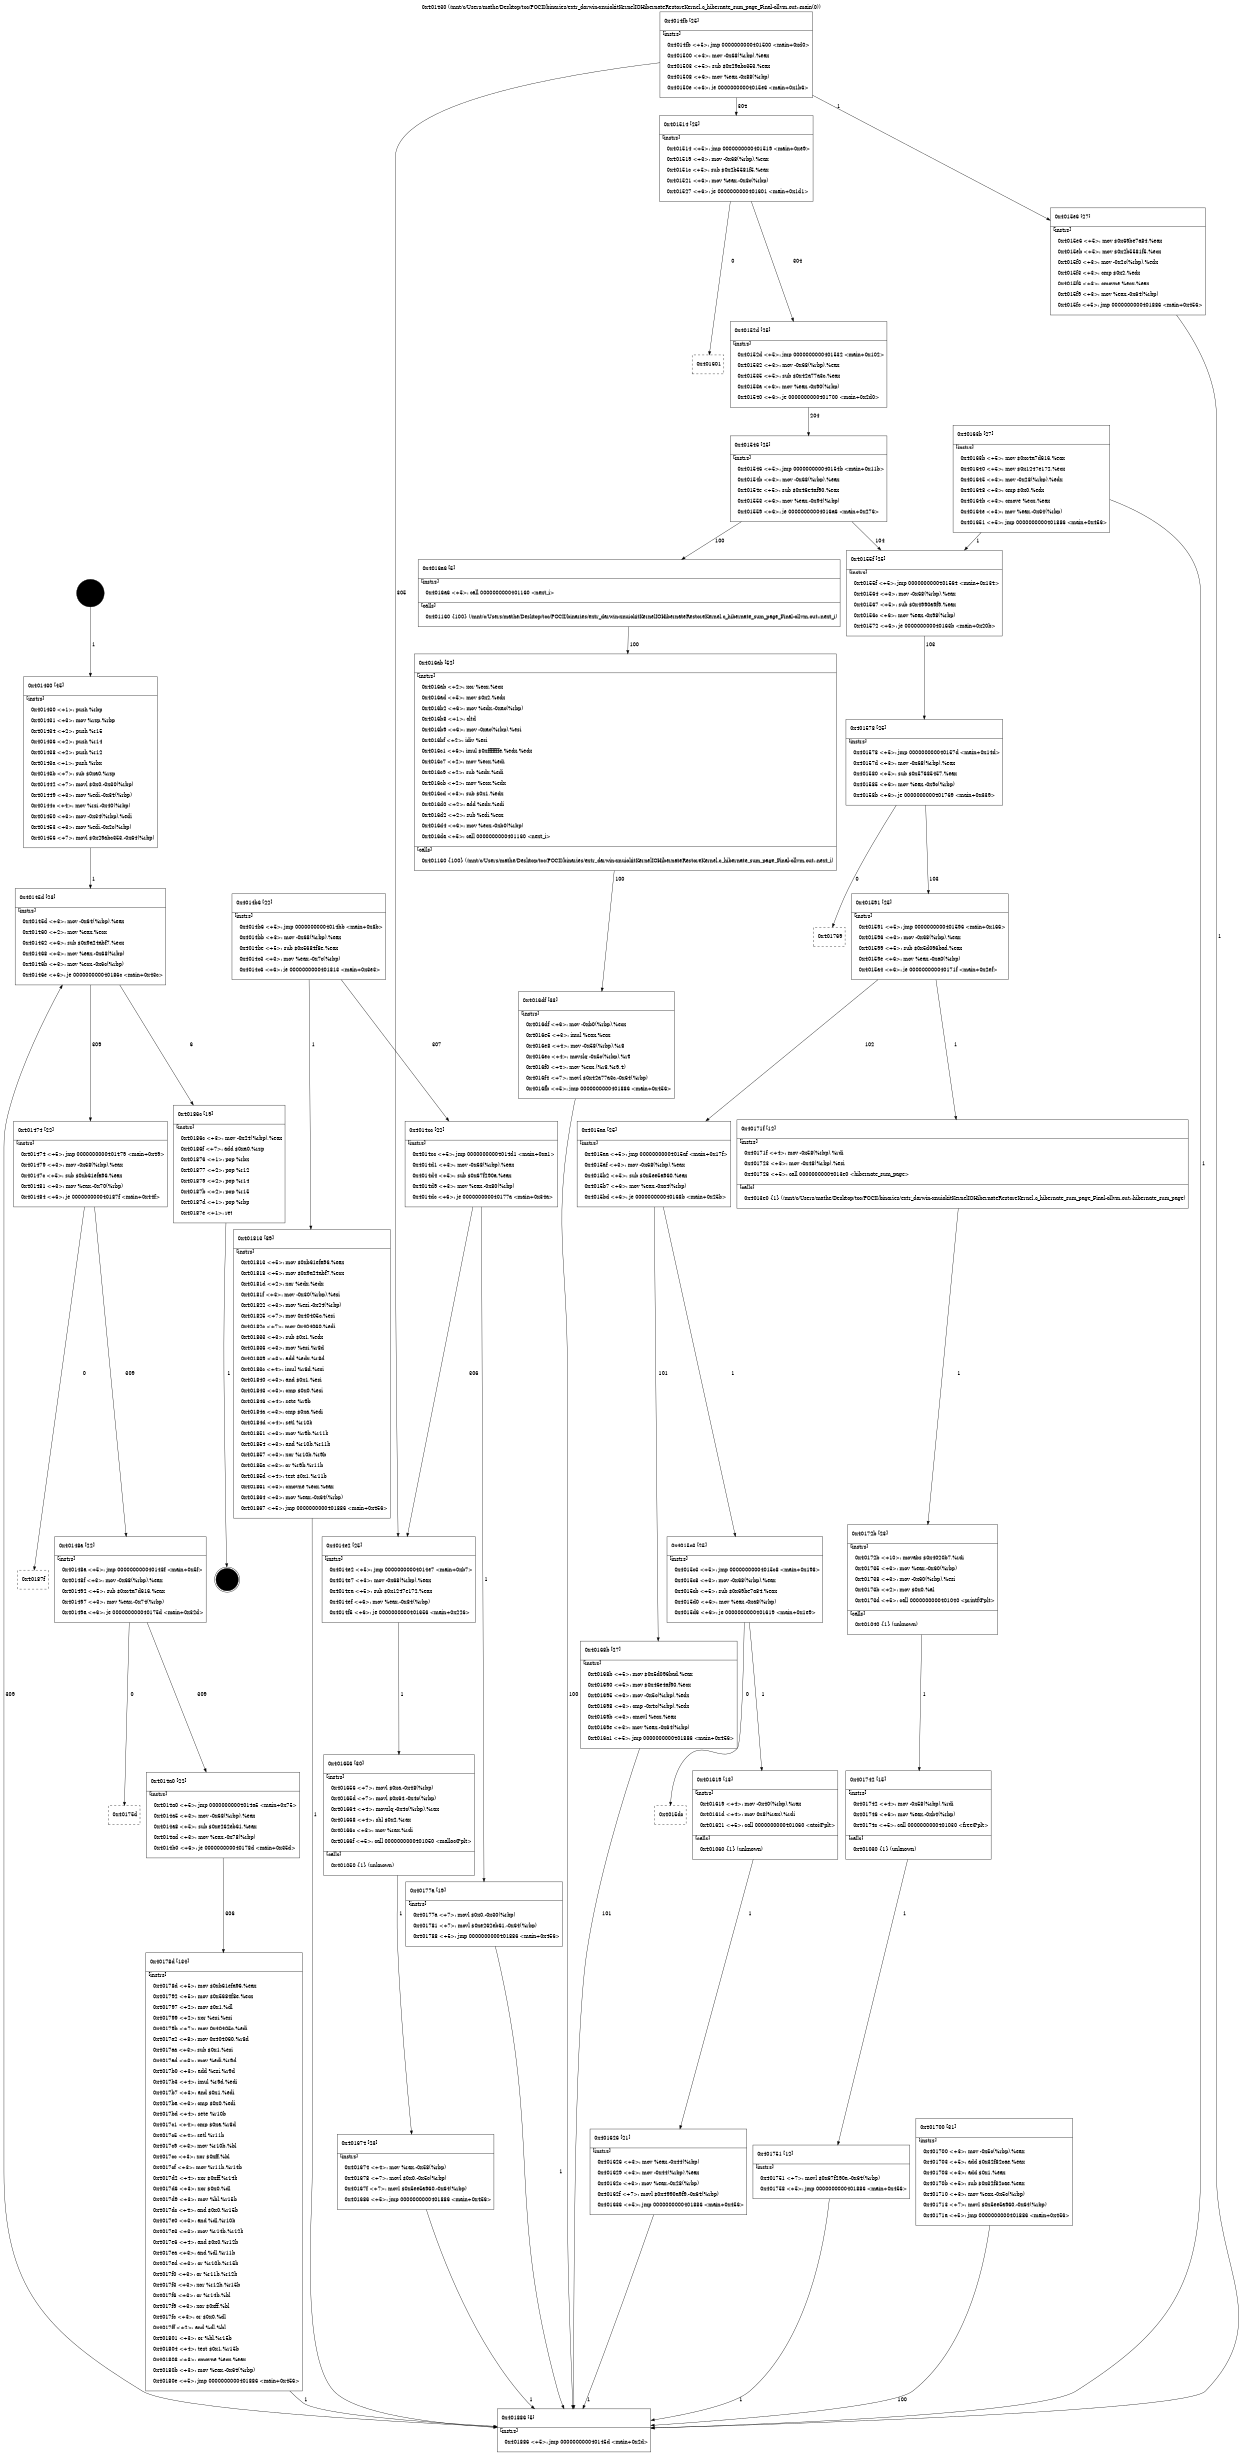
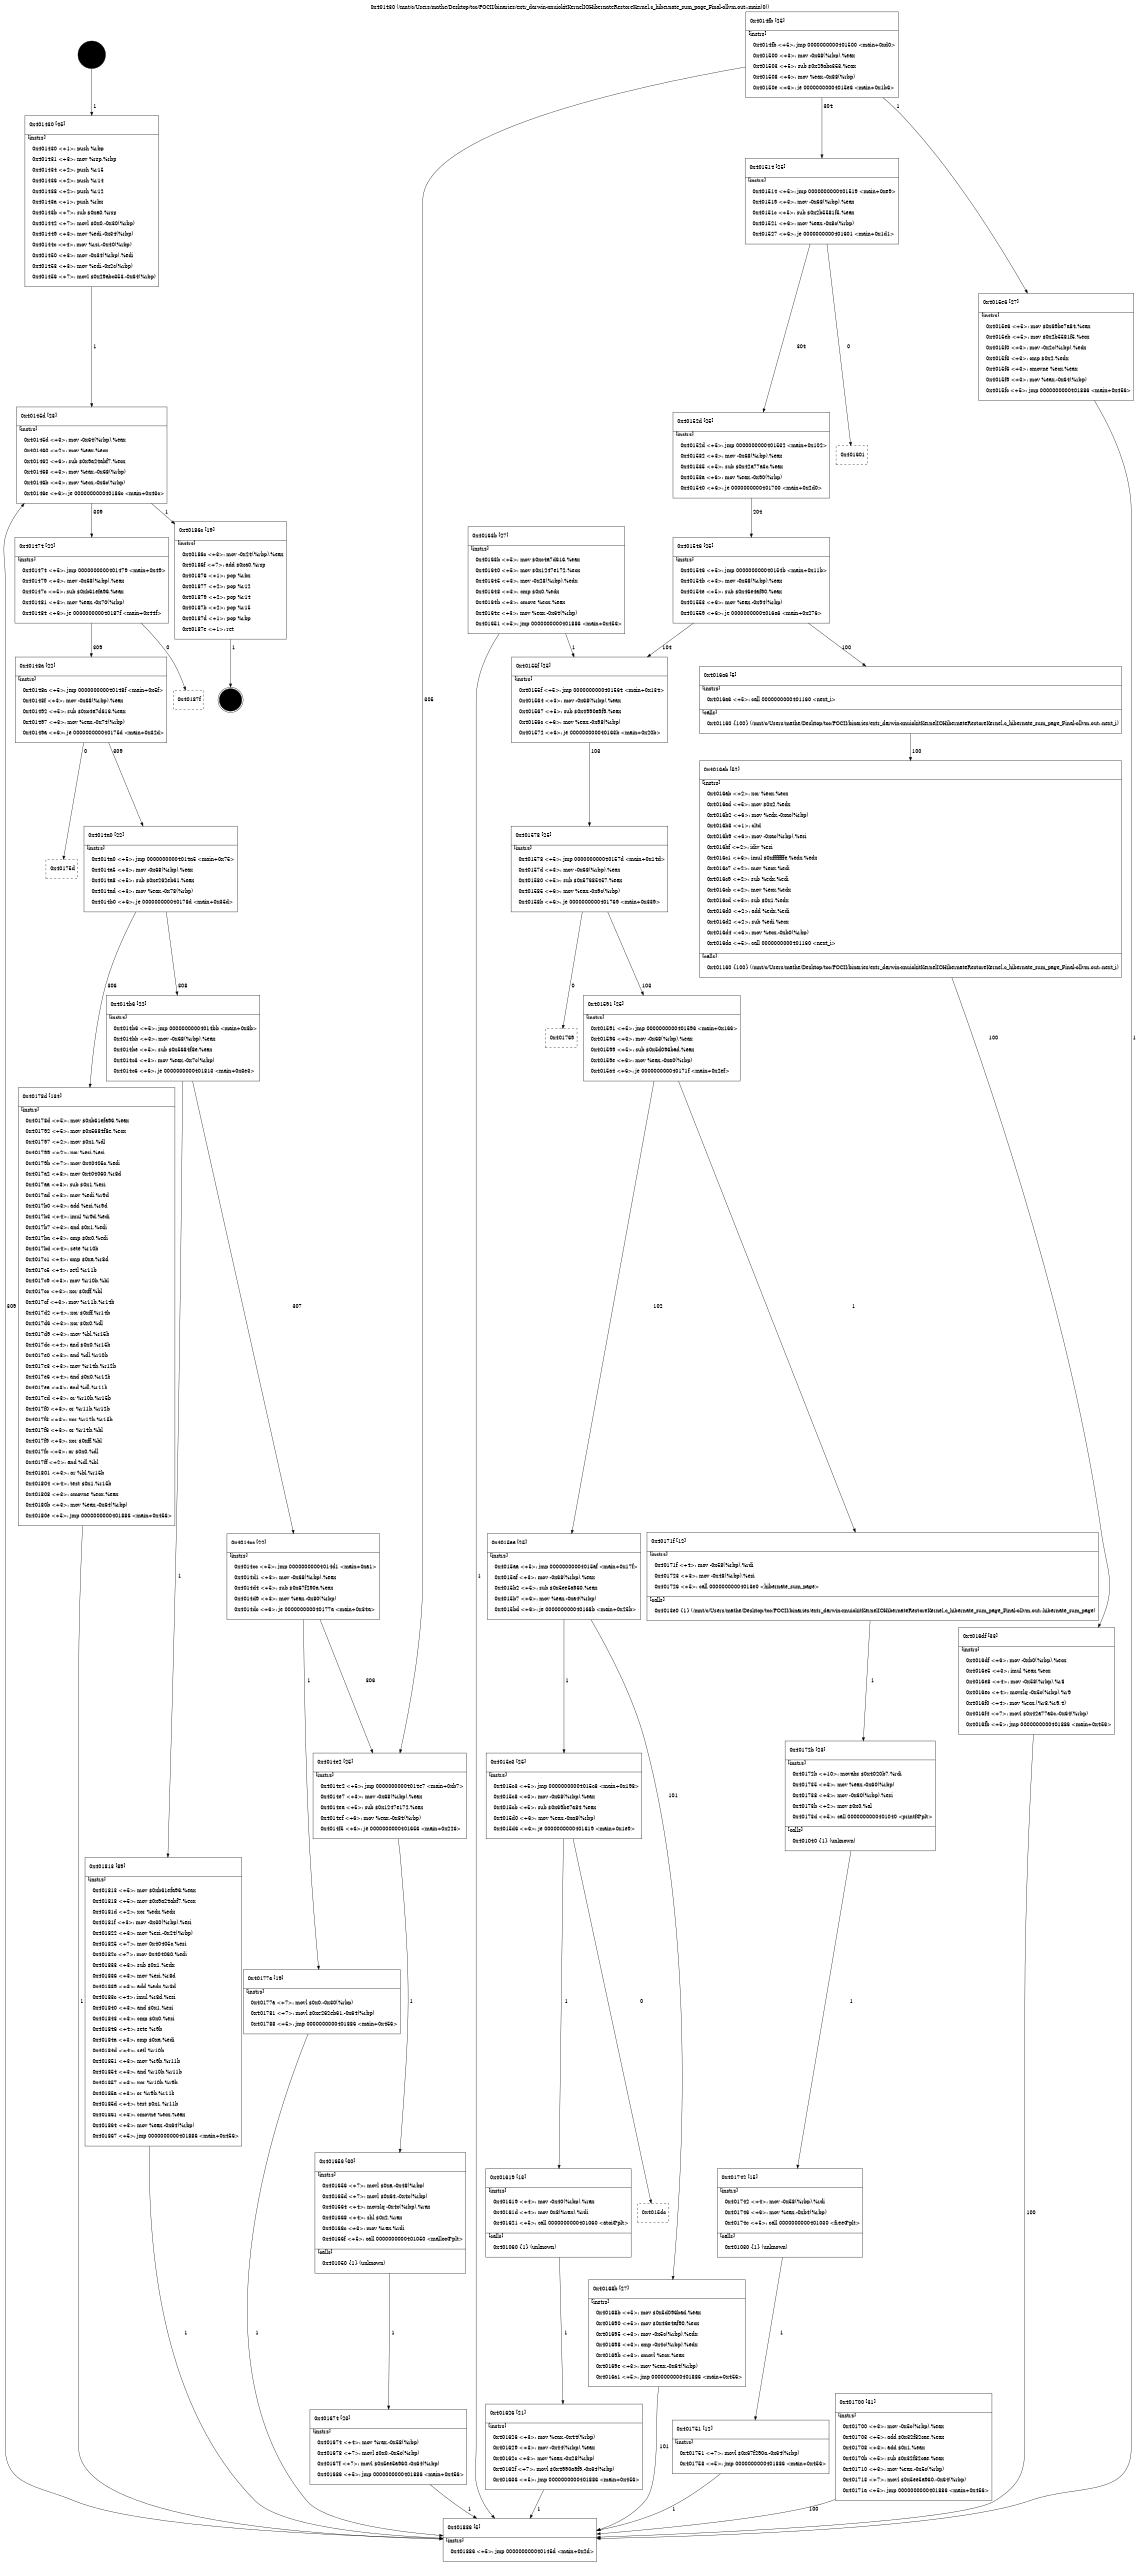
none -> (172, 952)
(191, 1045) -> (166, 512)
